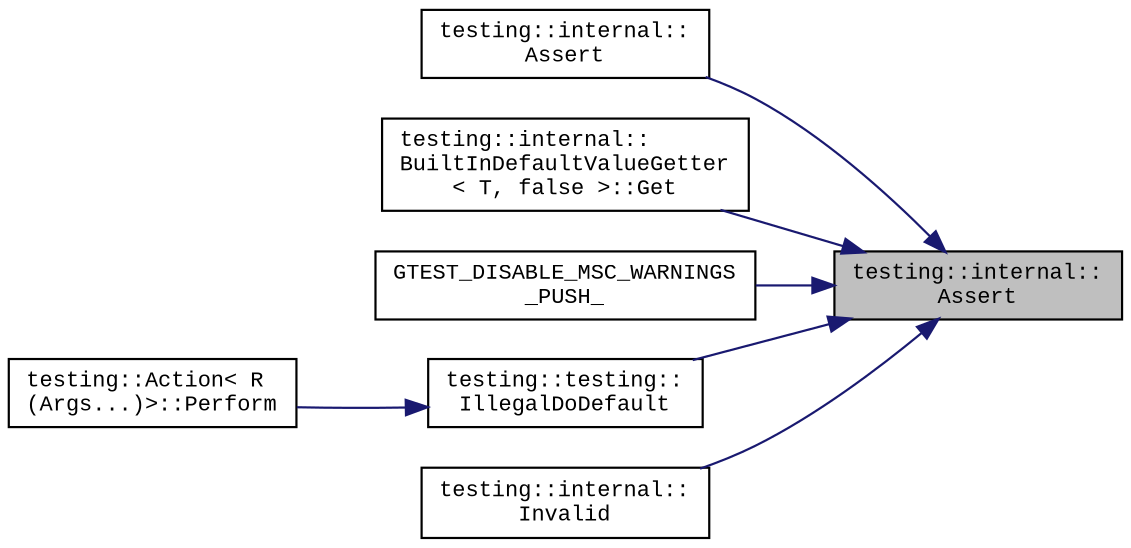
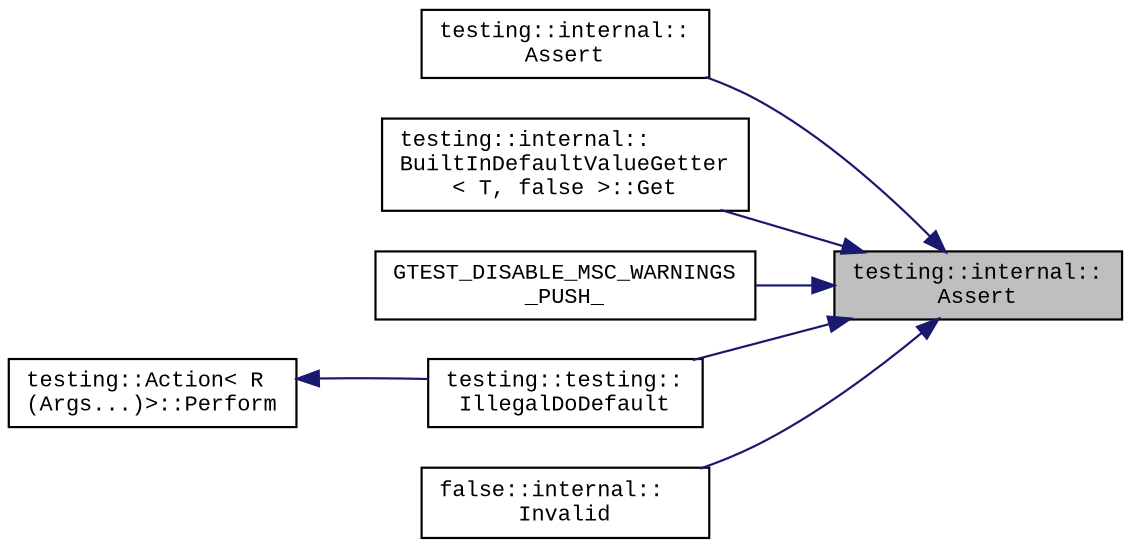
(351, 408) -> (373, 378)
(565, 503) -> (565, 503)
